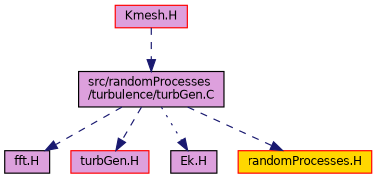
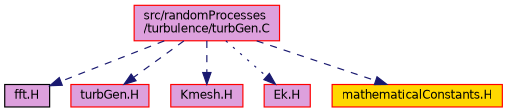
(151, 44) -> (207, 57)
(151, 89) -> (207, 23)
(194, 162) -> (287, 96)
(305, 162) -> (417, 96)
